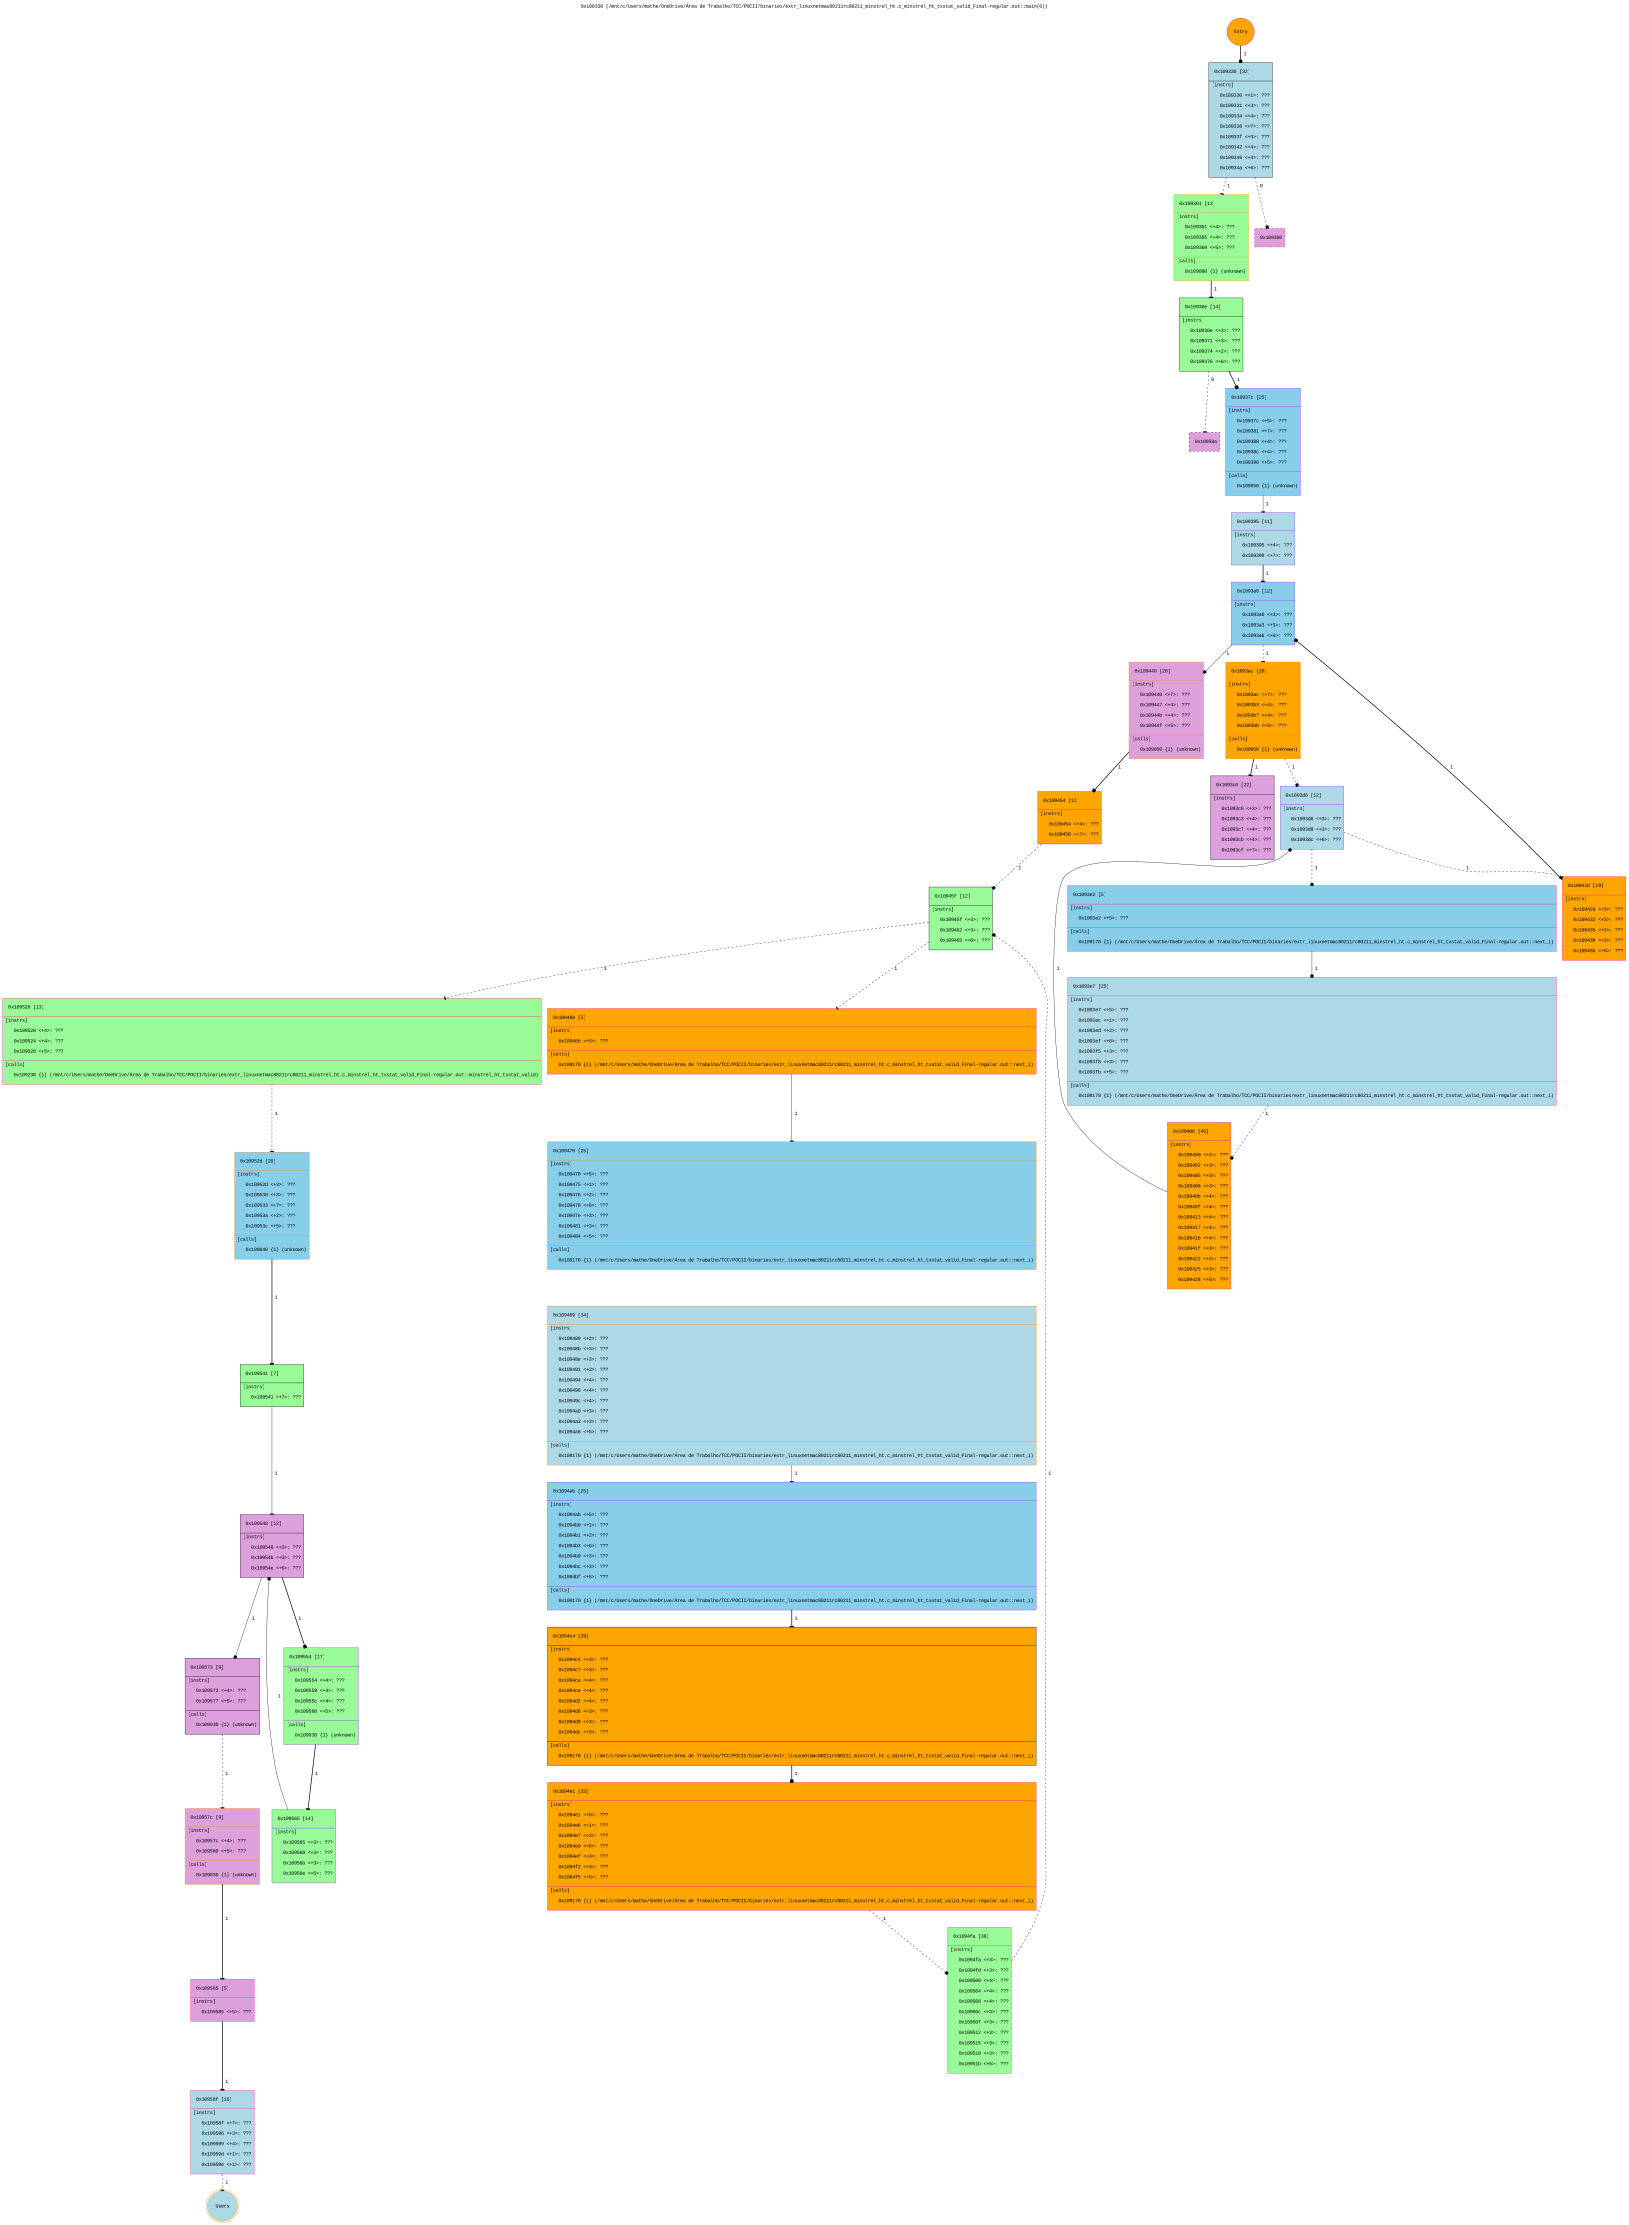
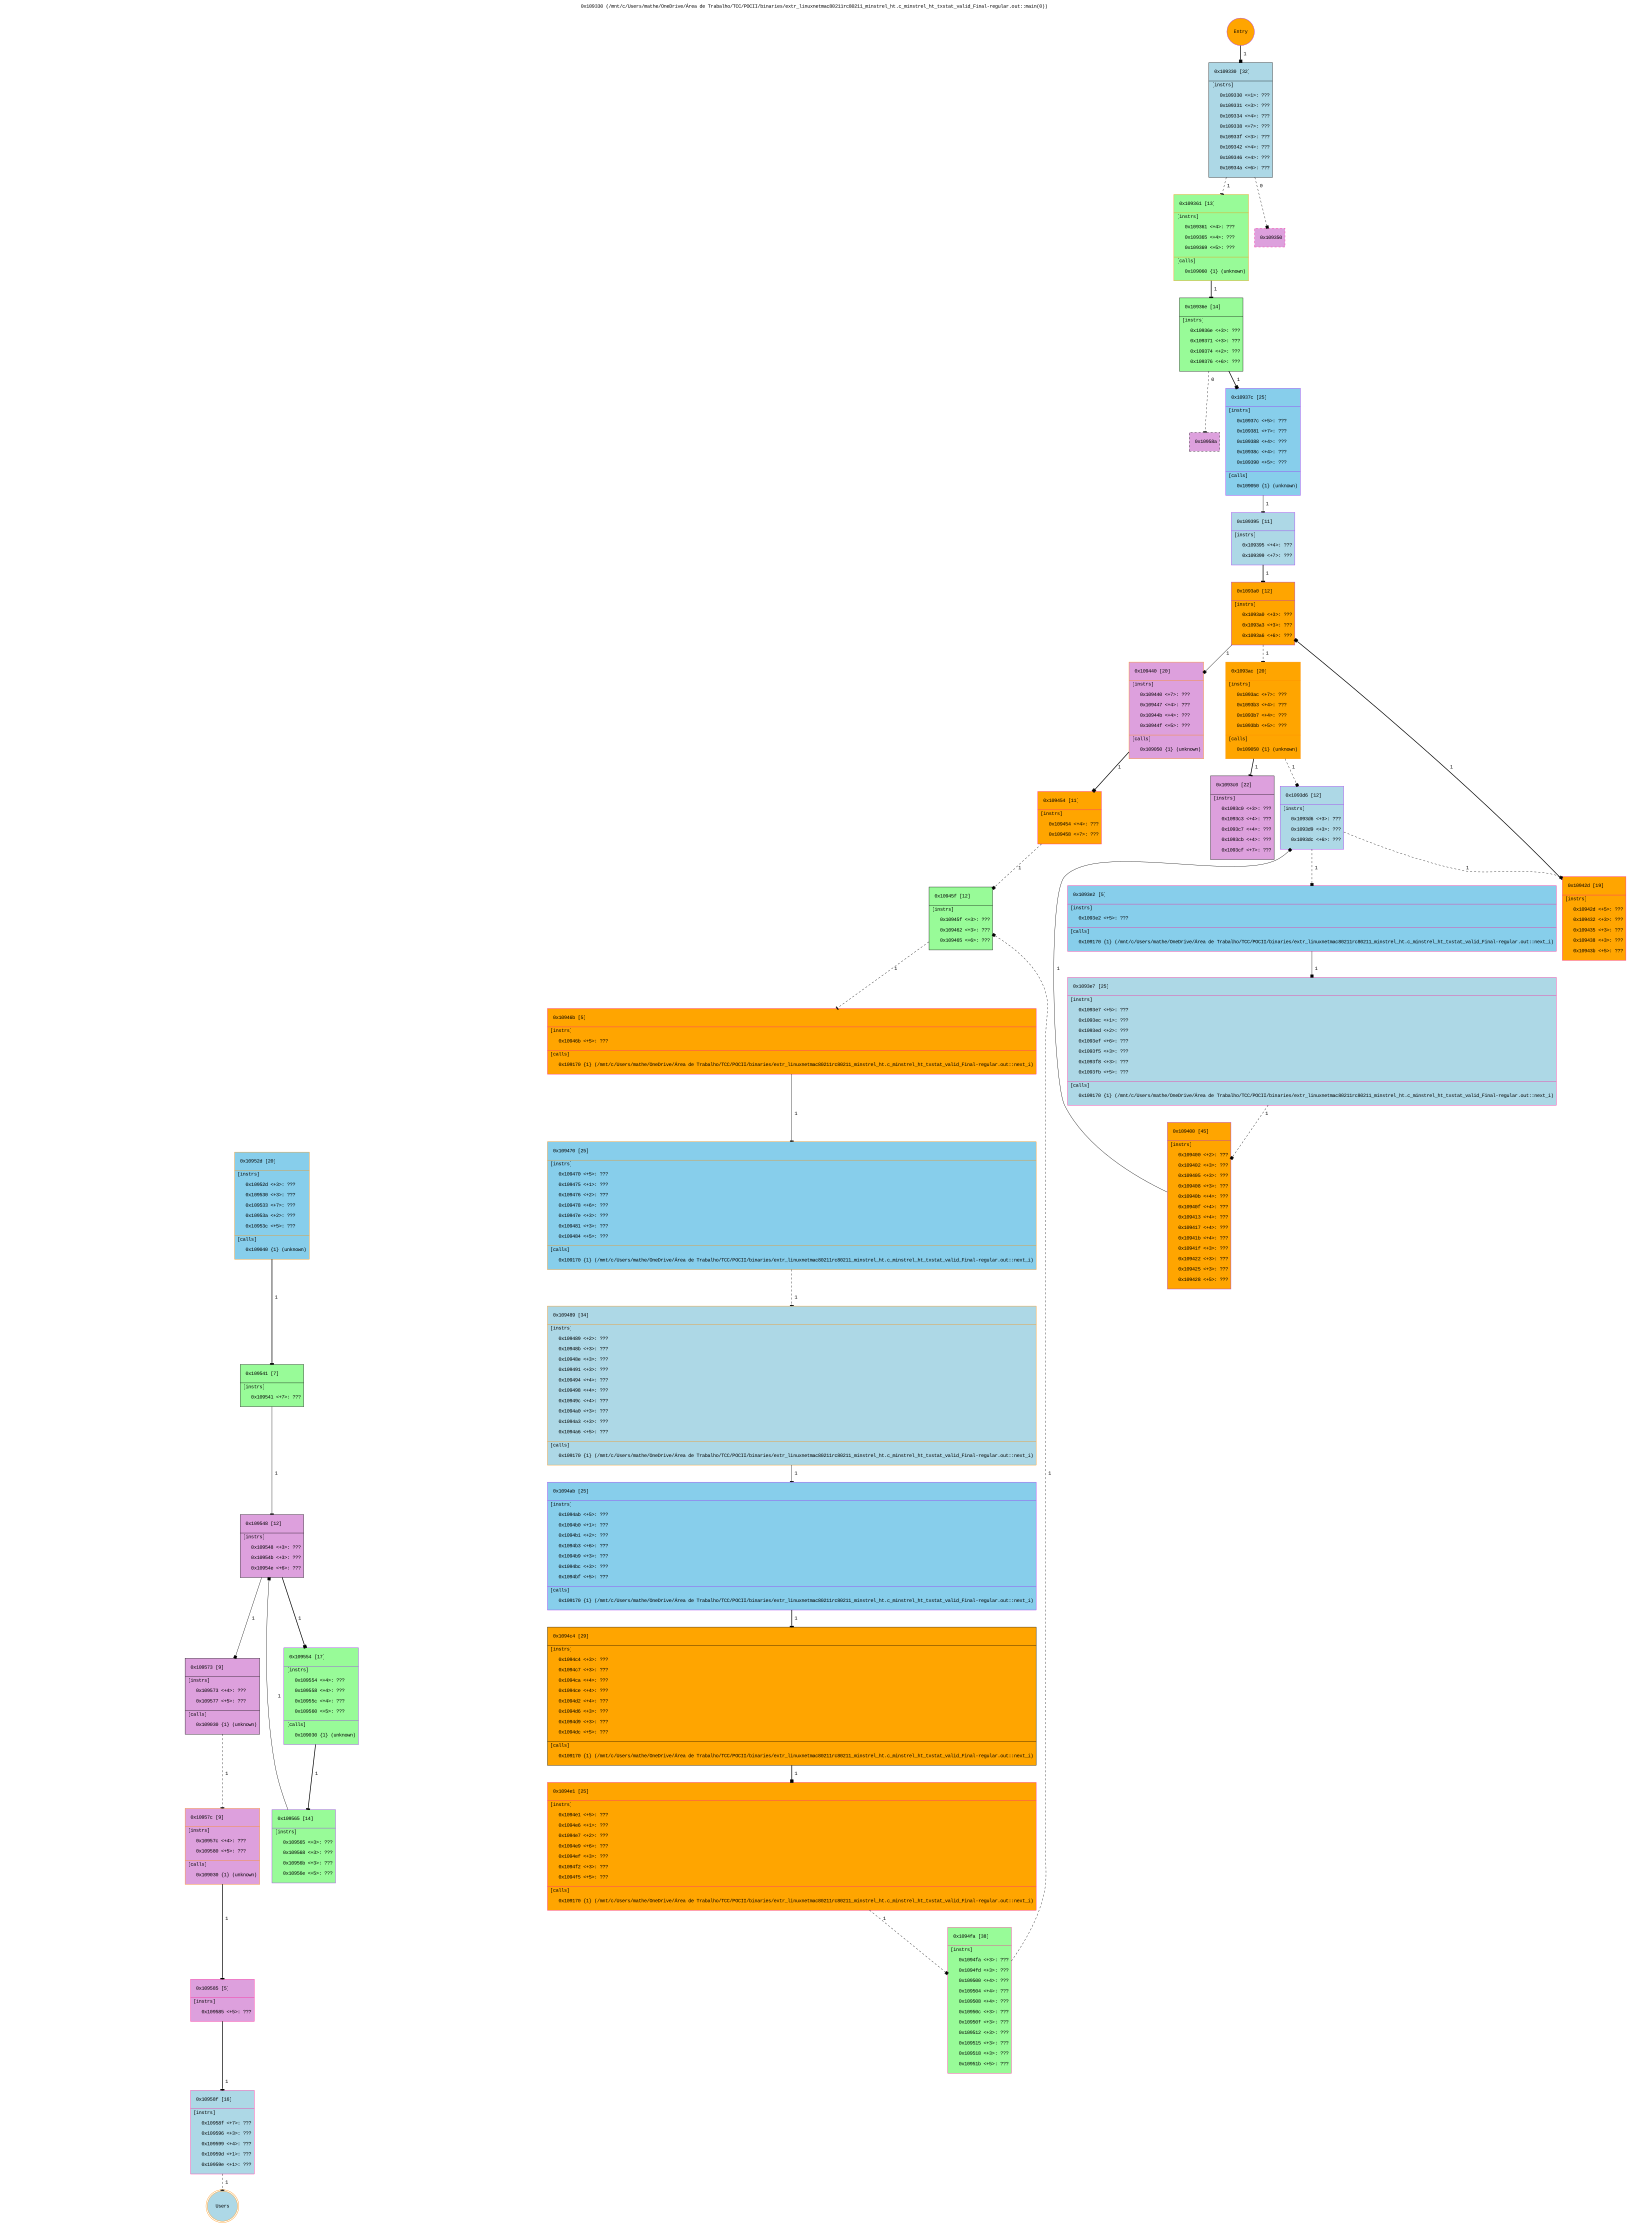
(1263, 614) -> (1263, 614)
(272, 1041) -> none
none -> (792, 1287)
